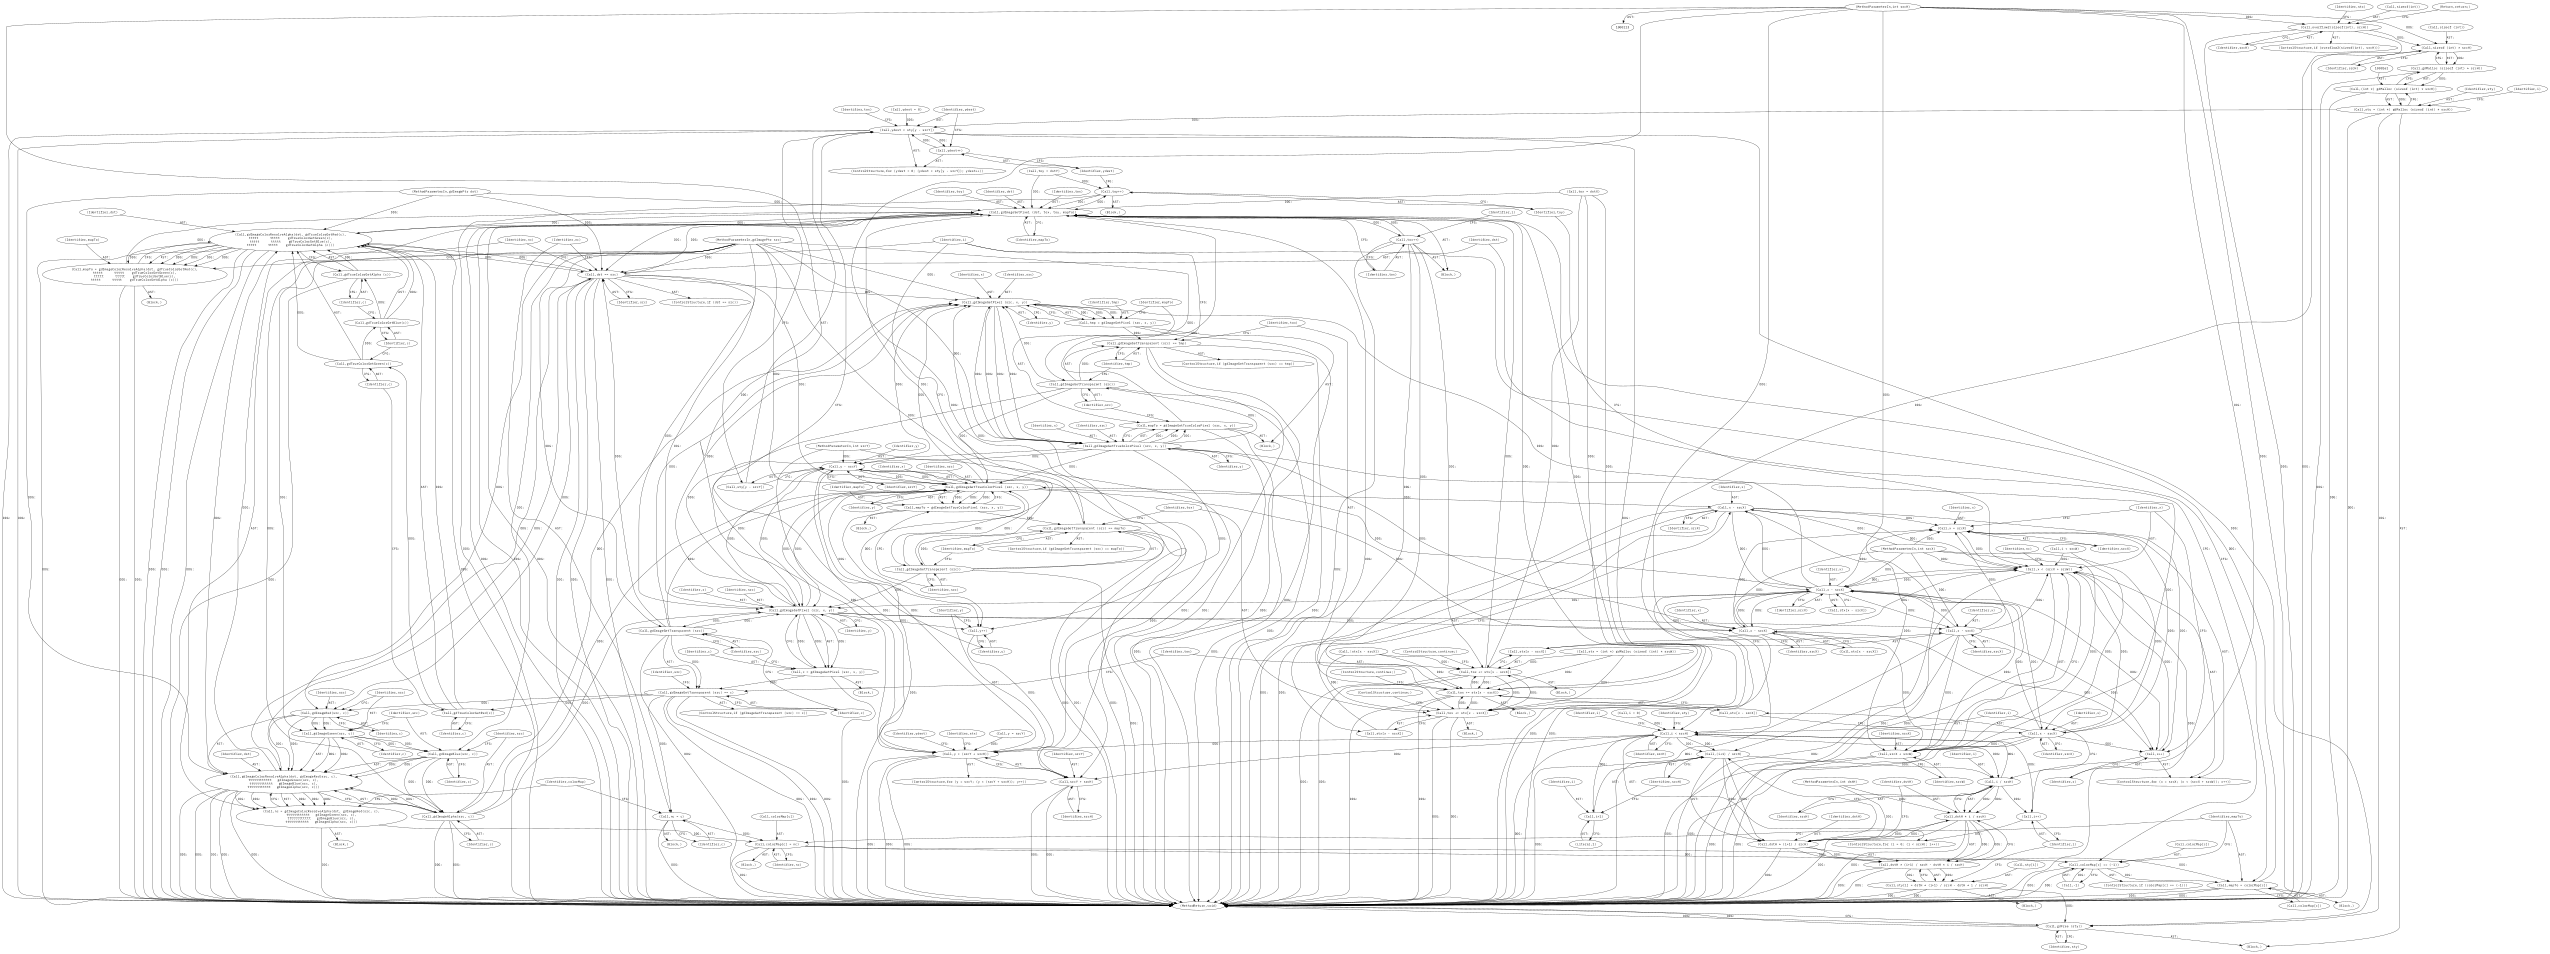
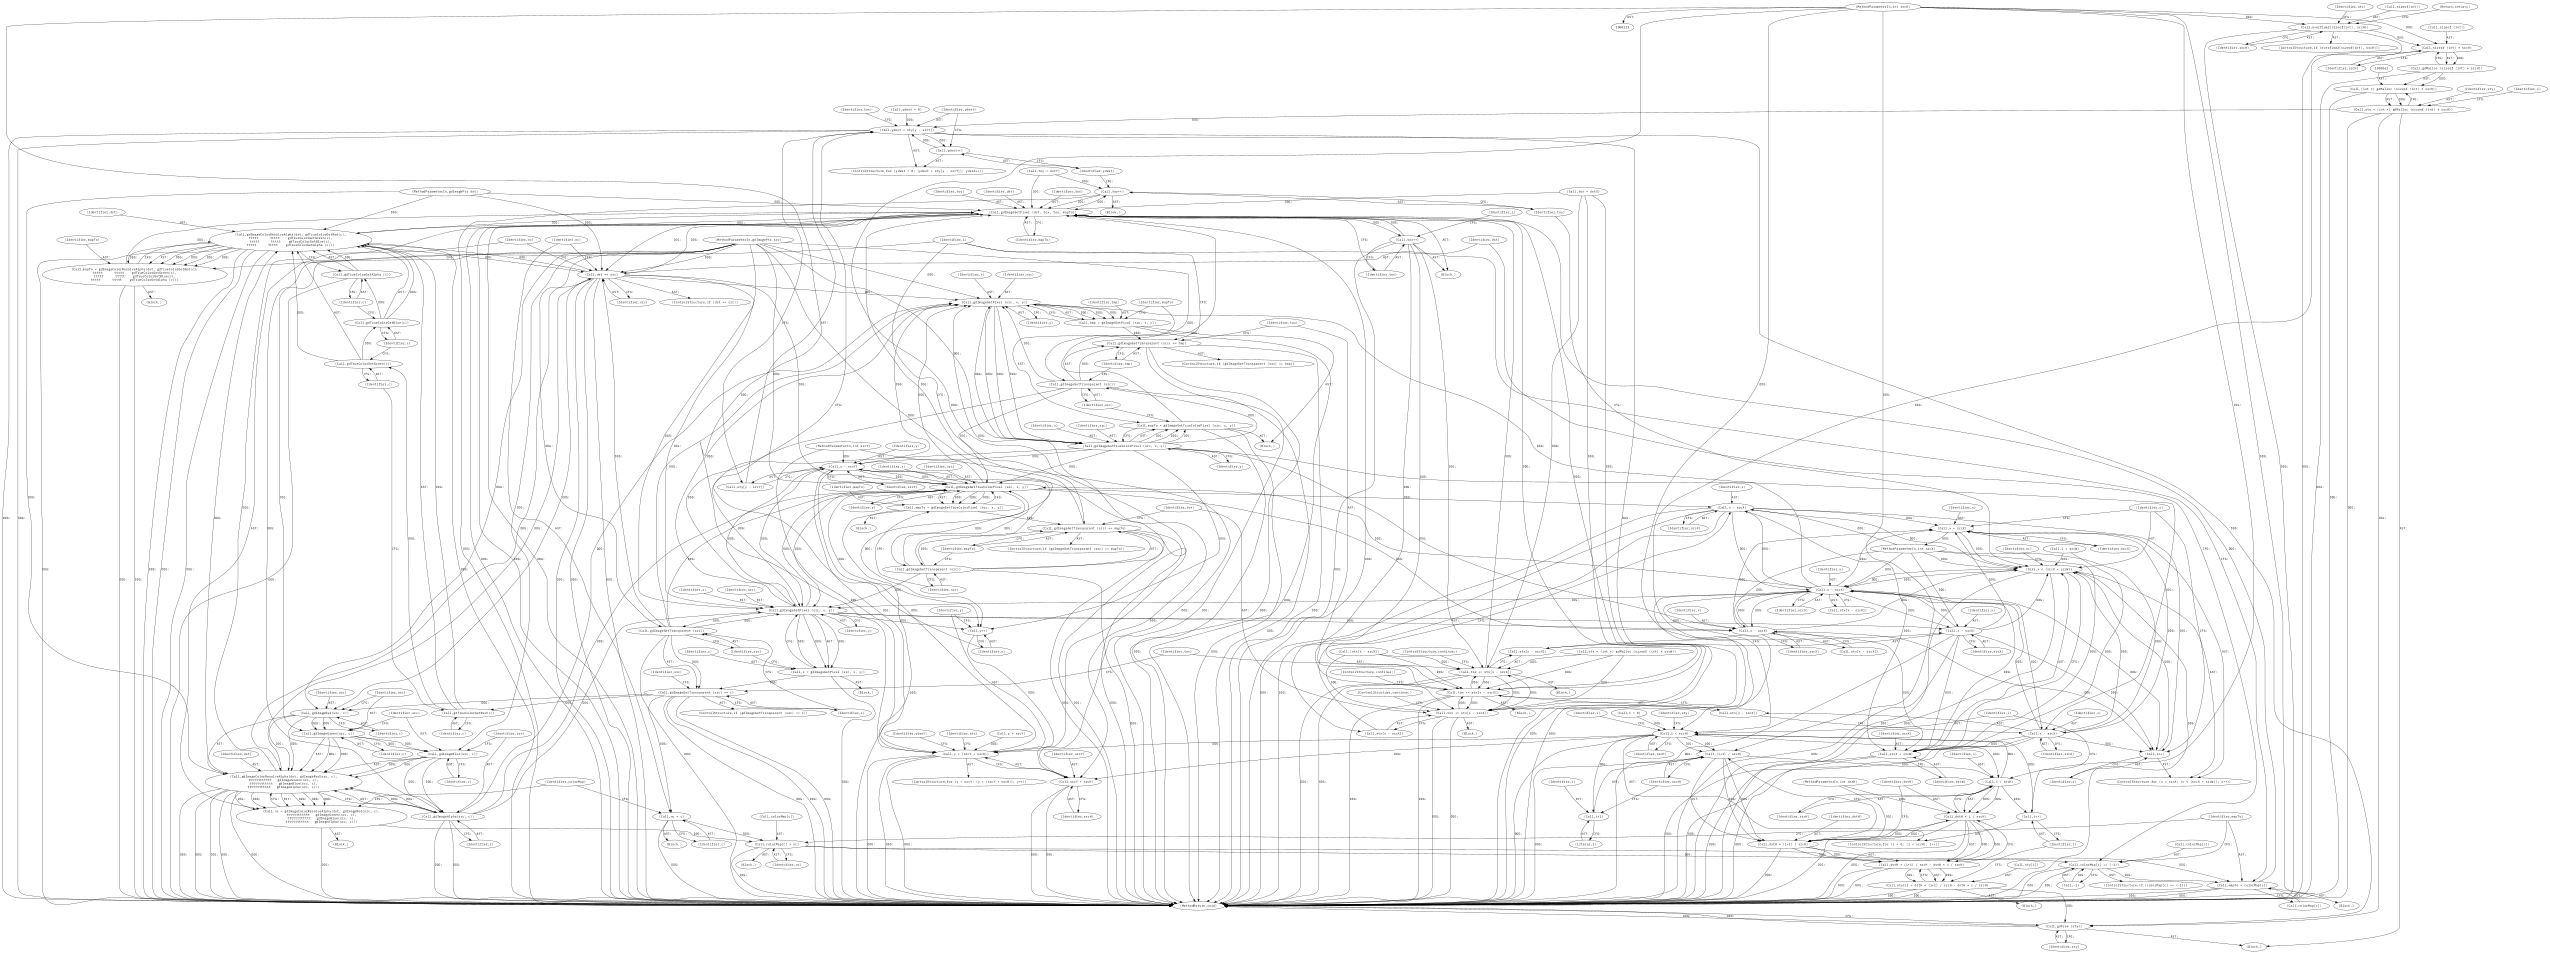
(2406, 77) -> none
(1925, 538) -> (1938, 540)
